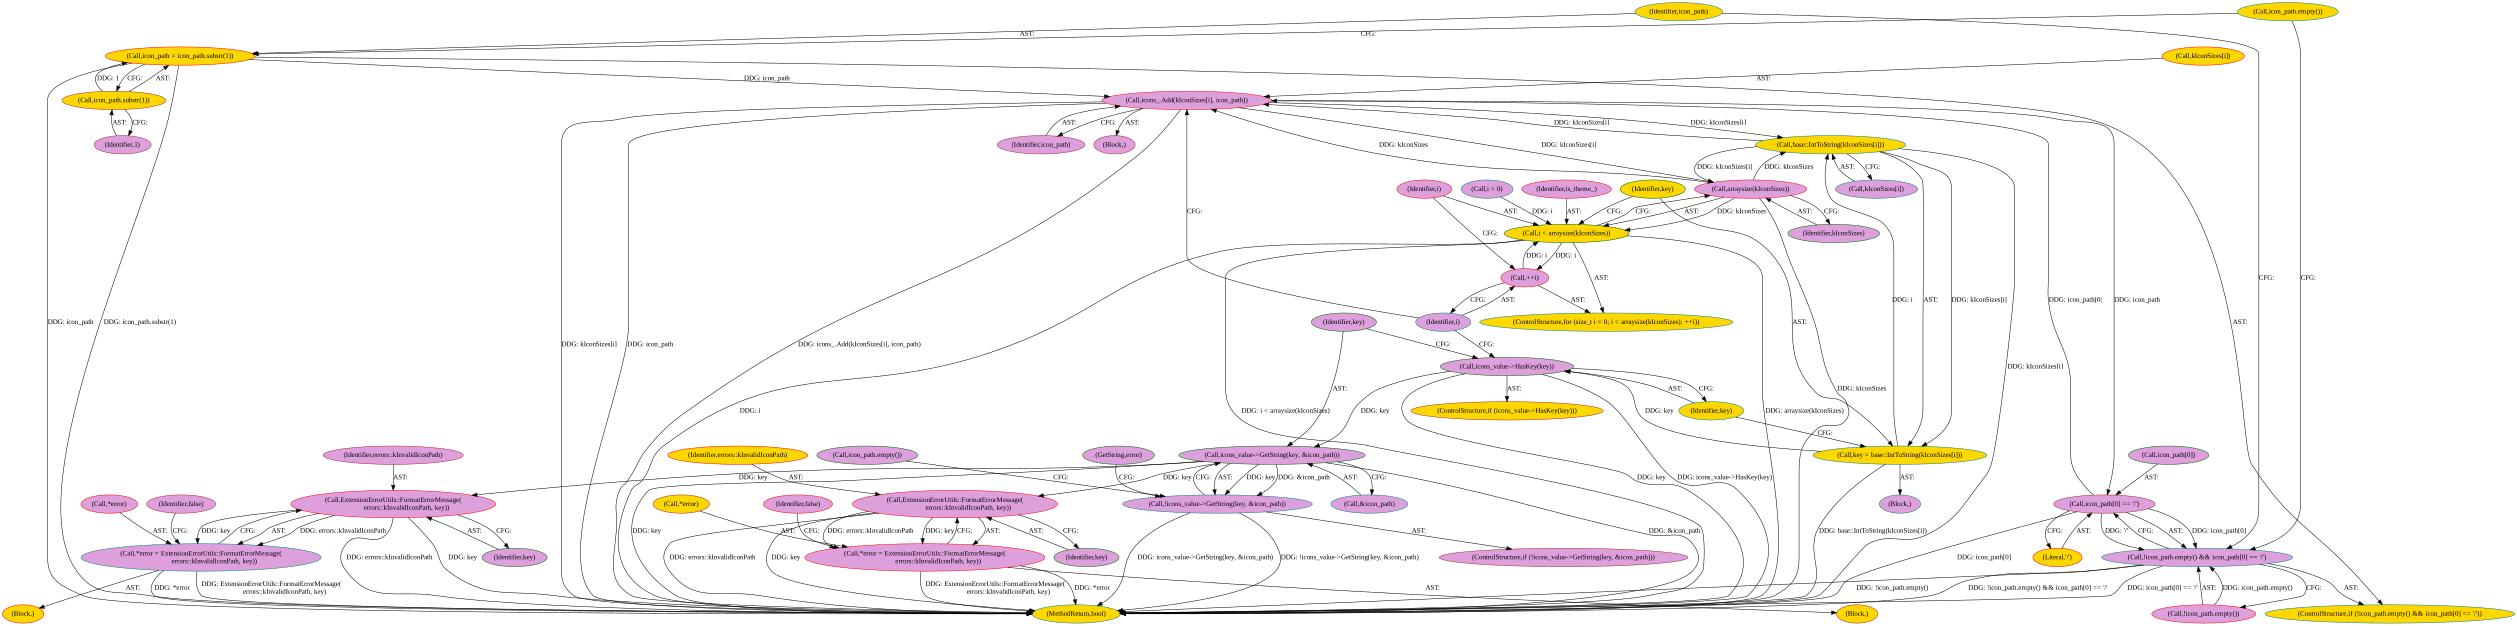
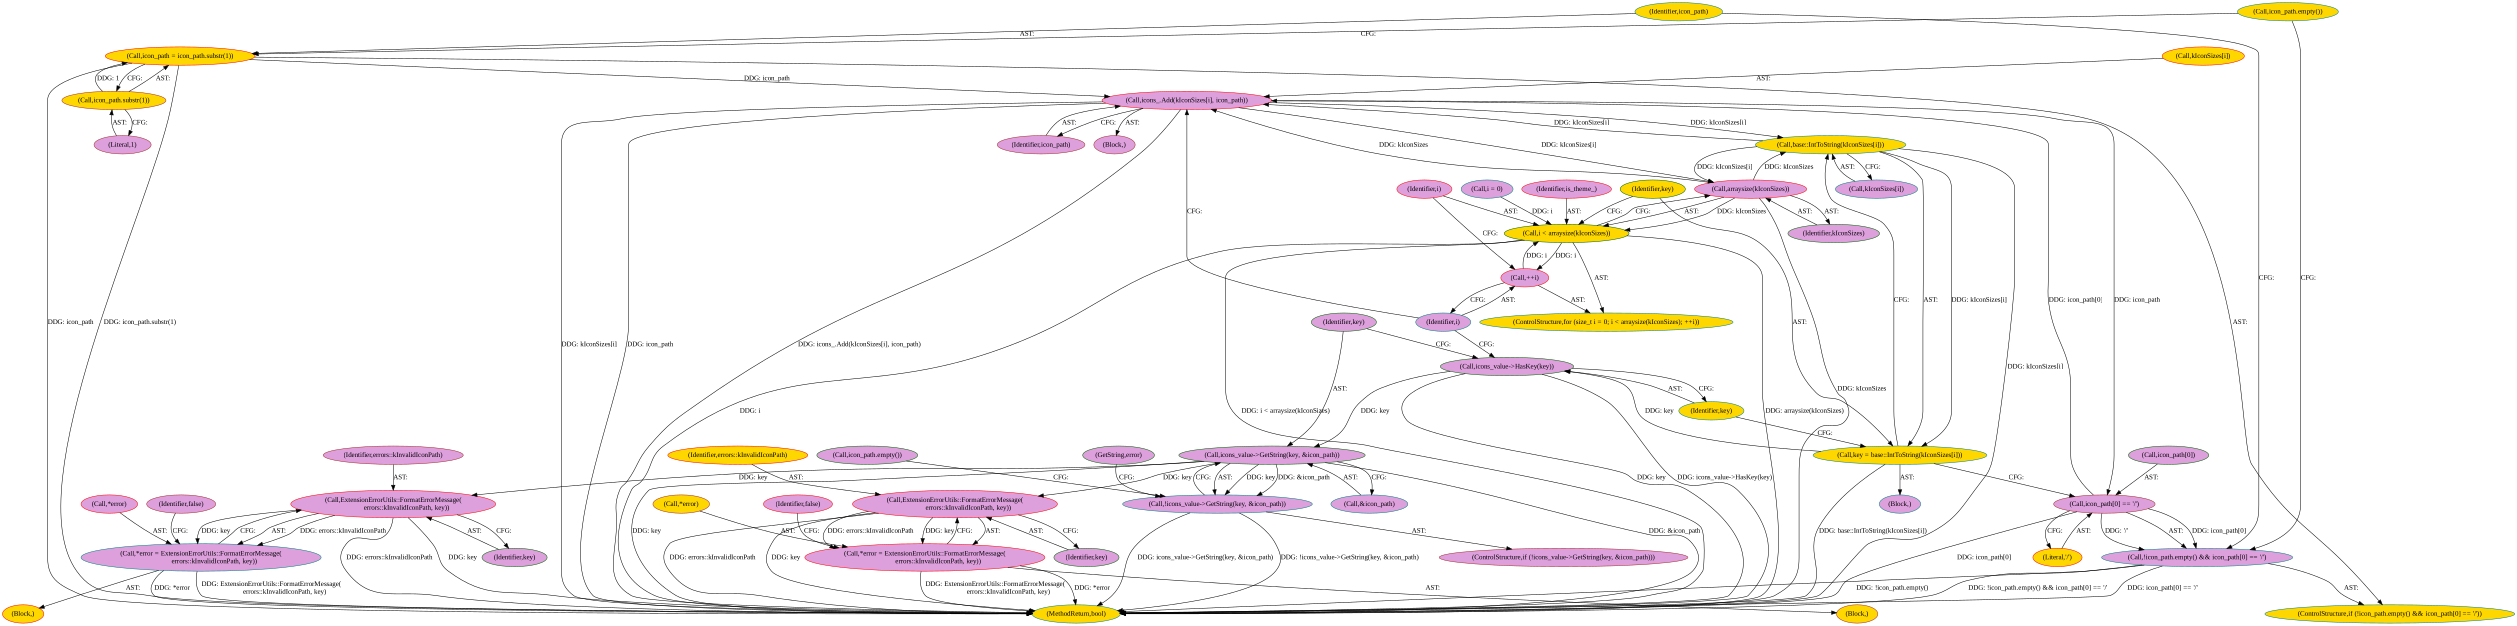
(123, 145) -> (123, 145)
(1833, 211) -> (1833, 211)
(1903, 300) -> (1903, 300)
(1507, 411) -> none
(2141, 536) -> (2002, 480)
(2204, 614) -> none
